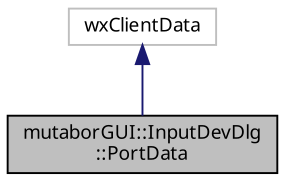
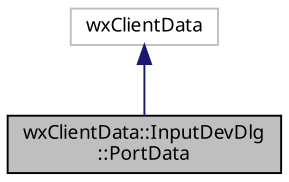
(142, 144) -> (144, 144)
